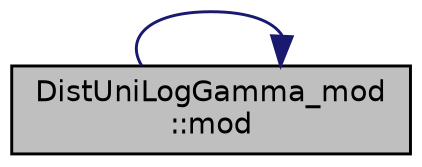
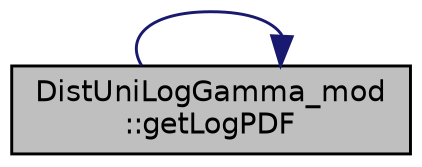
(211, 110) -> (211, 110)
